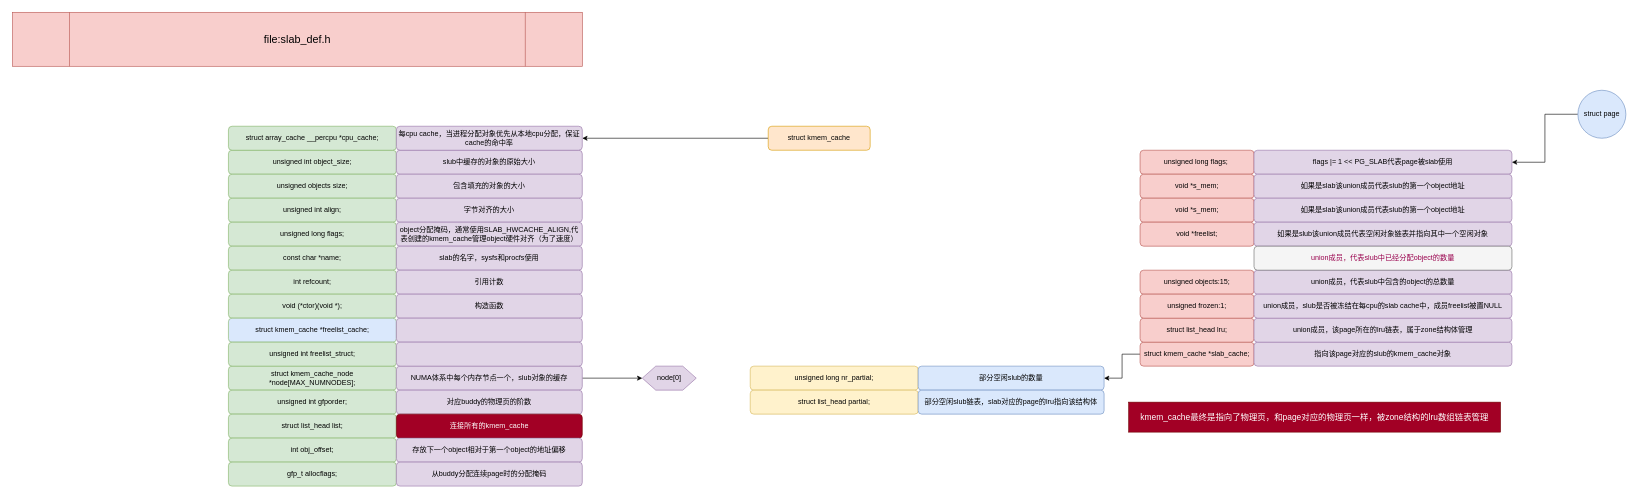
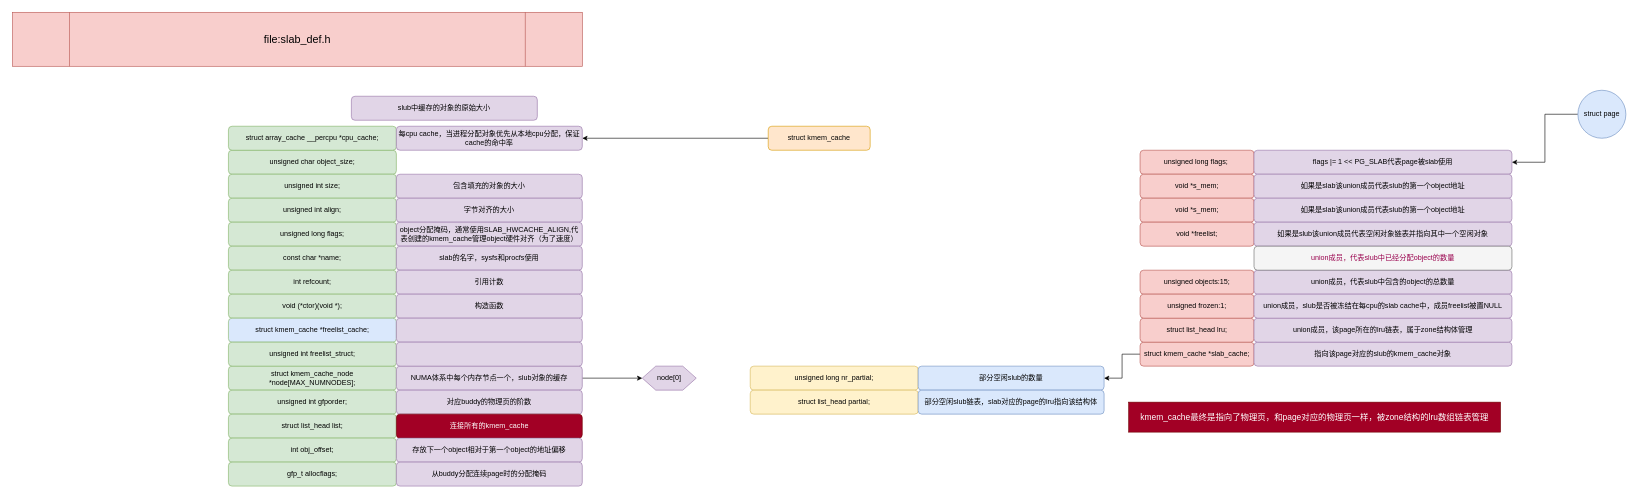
(312, 162) -> (312, 162)
(489, 162) -> (444, 108)
(312, 186) -> (312, 186)
